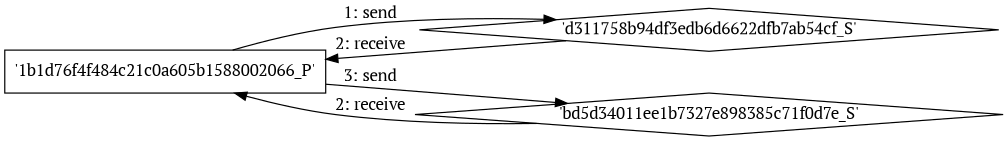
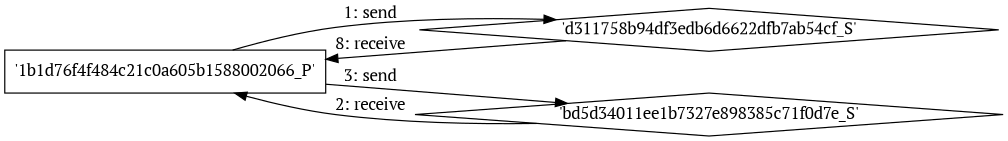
(370, 45) -> (370, 45)
